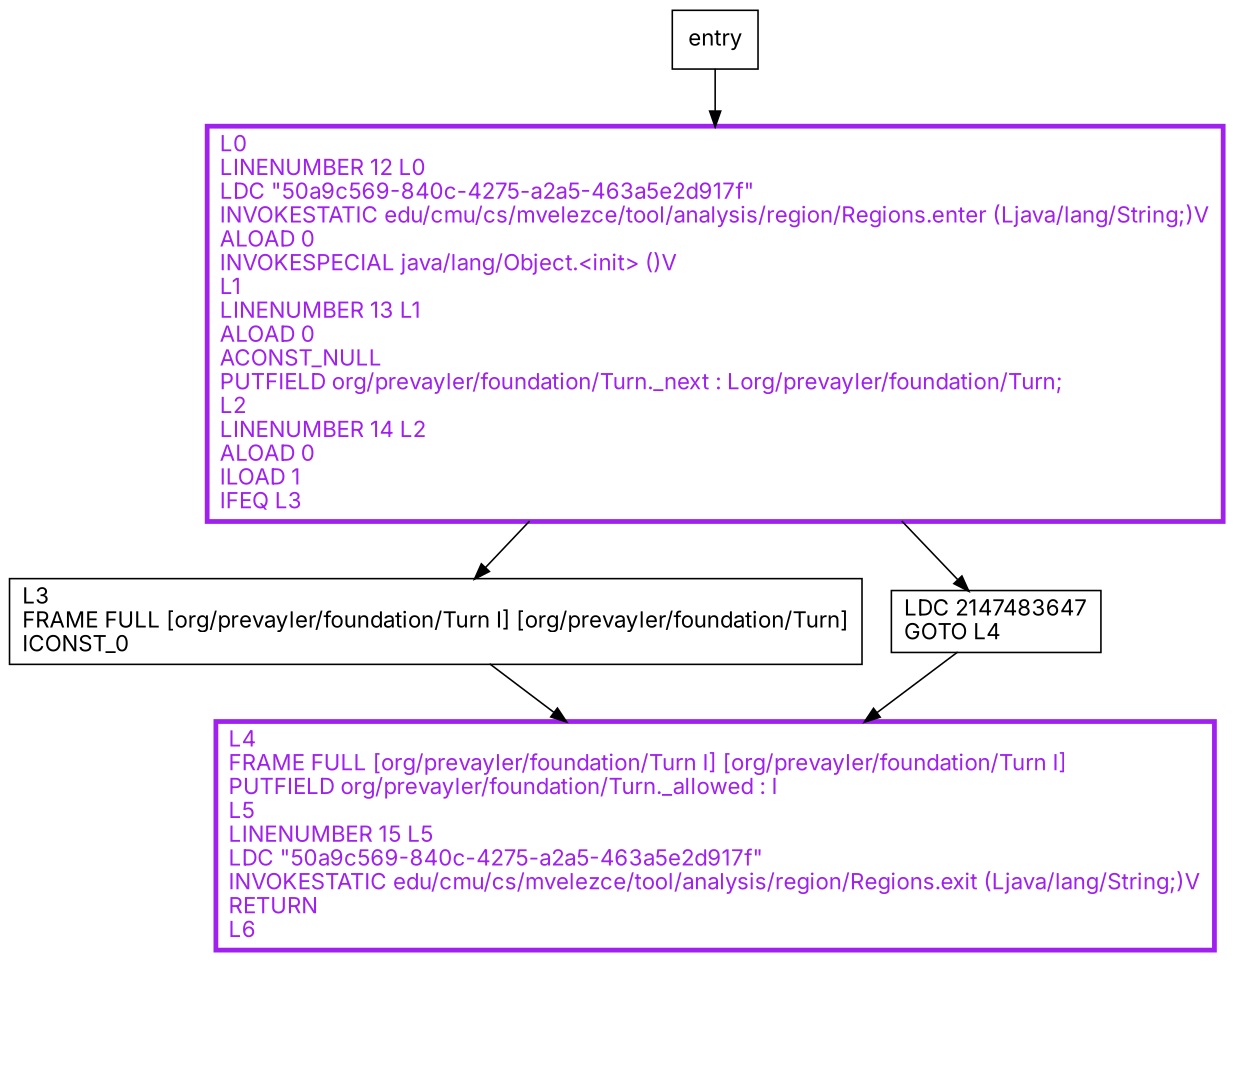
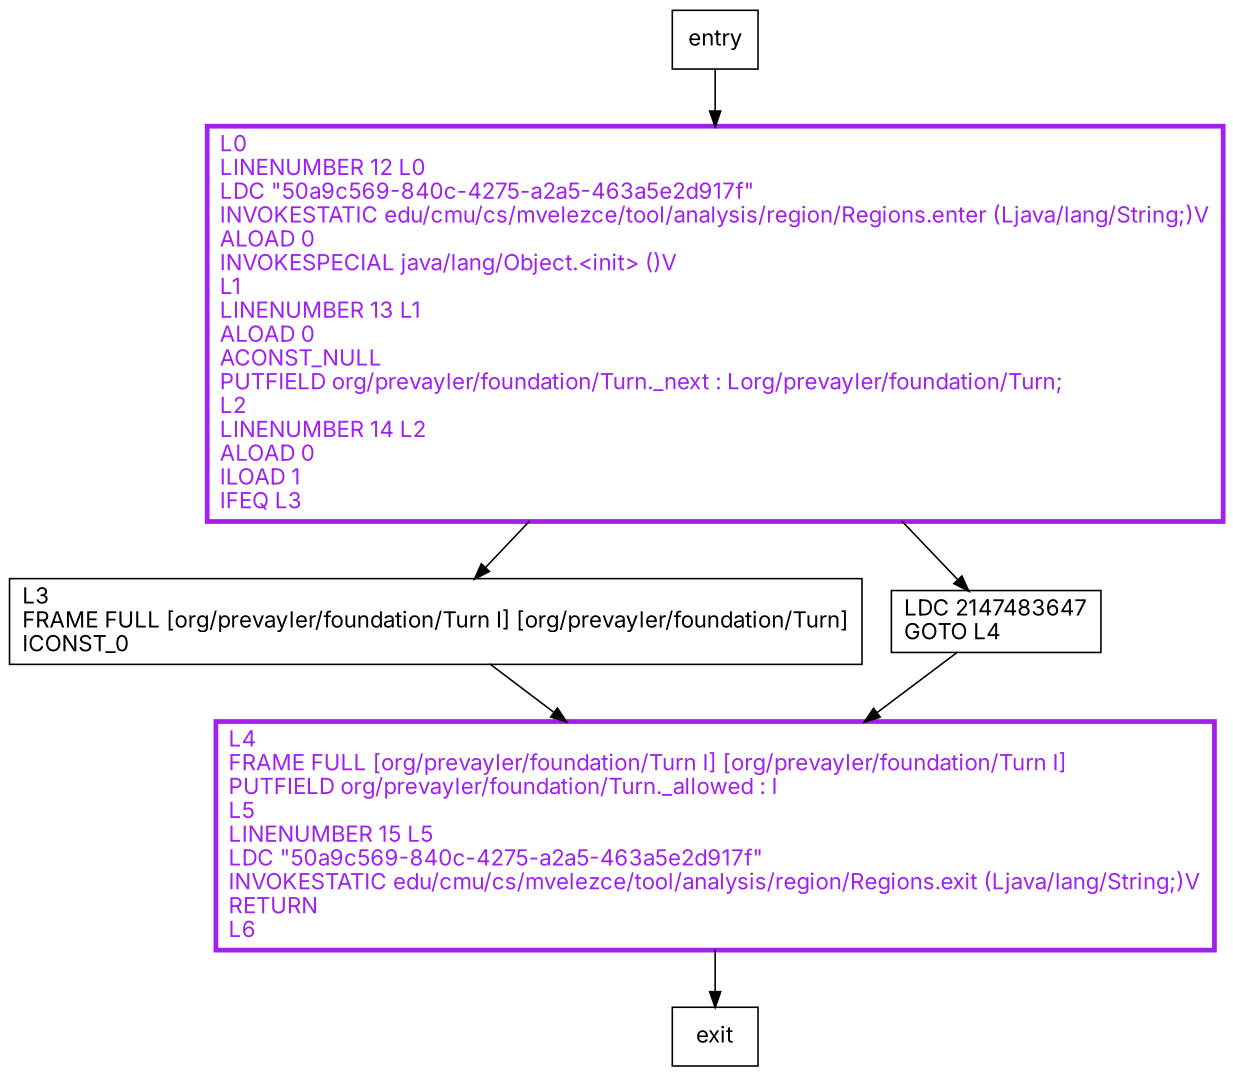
none -> (715, 1037)
